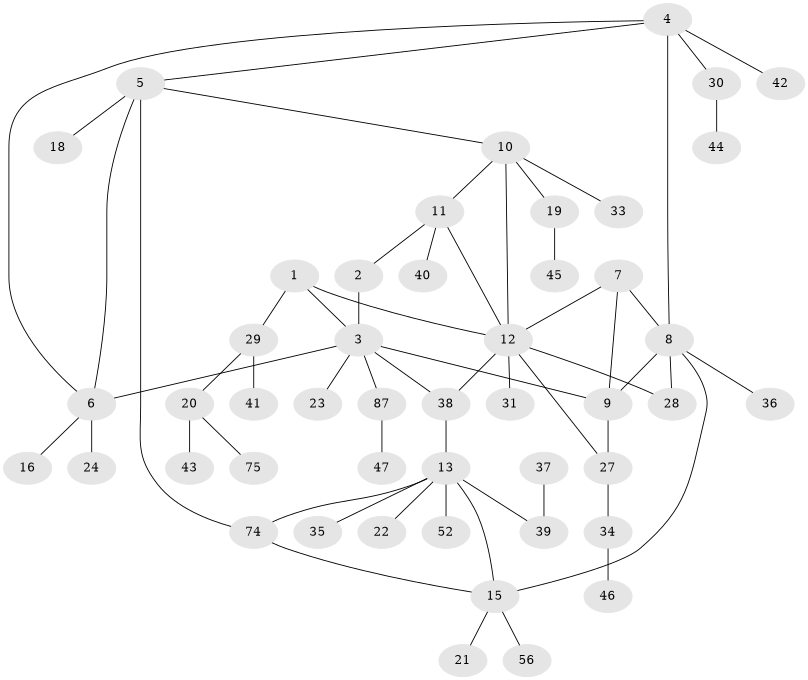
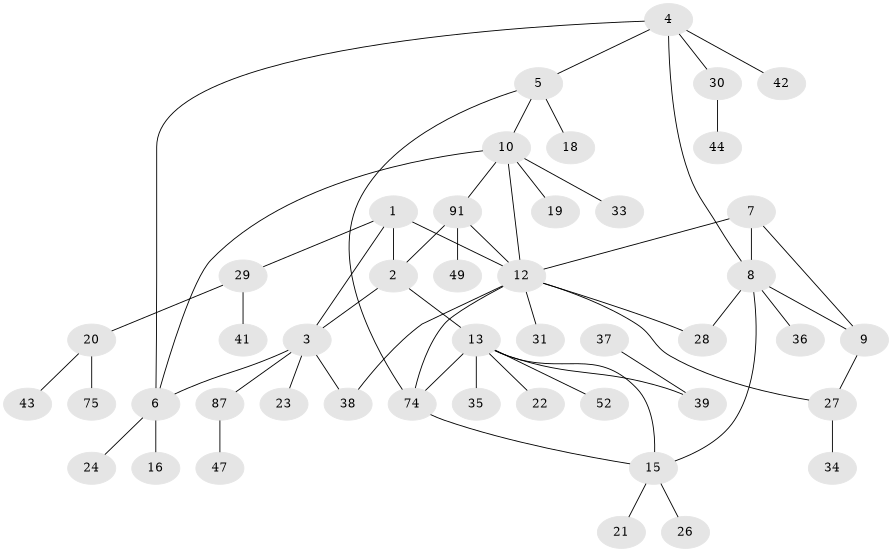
(440, 212) -> (458, 212)
(107, 242) -> (275, 212)
none -> (394, 244)
(423, 276) -> (458, 276)
(555, 276) -> none
none -> (444, 324)
(489, 373) -> none
(446, 436) -> (435, 308)
(608, 596) -> none
(527, 661) -> (686, 532)
